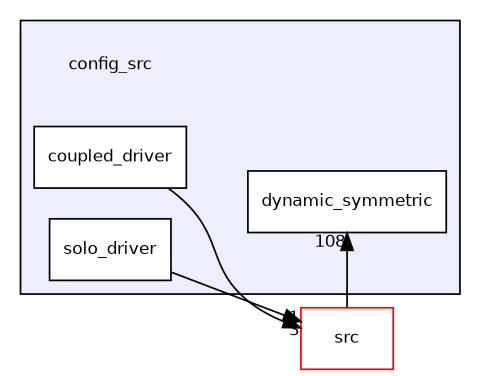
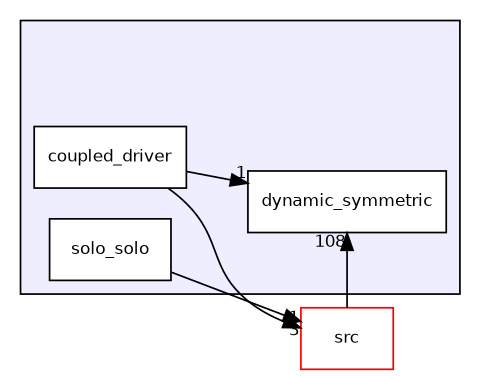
(110, 65) -> none
none -> (209, 176)
(110, 250) -> (110, 250)
